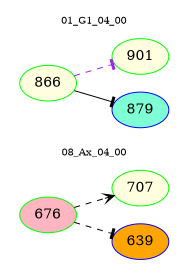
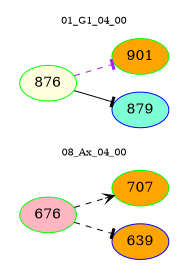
(140, 56) -> (140, 56)
(48, 83) -> (48, 83)
(140, 188) -> (140, 188)
